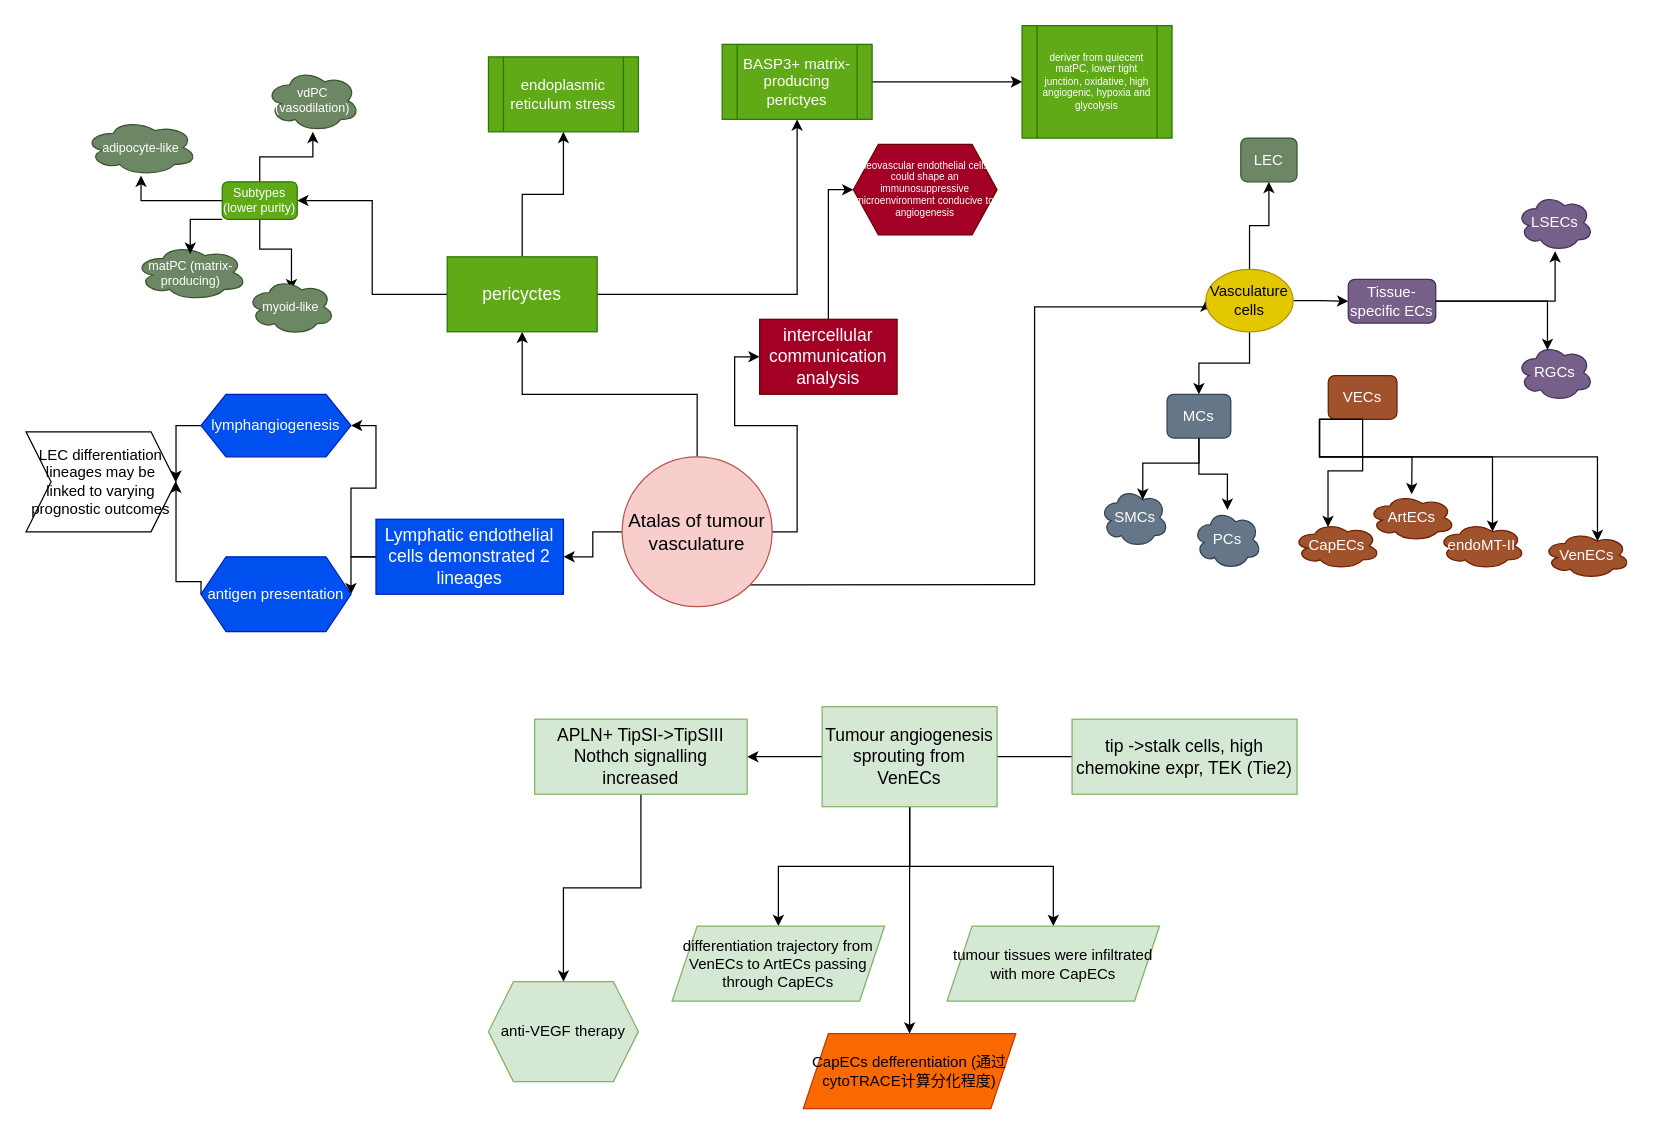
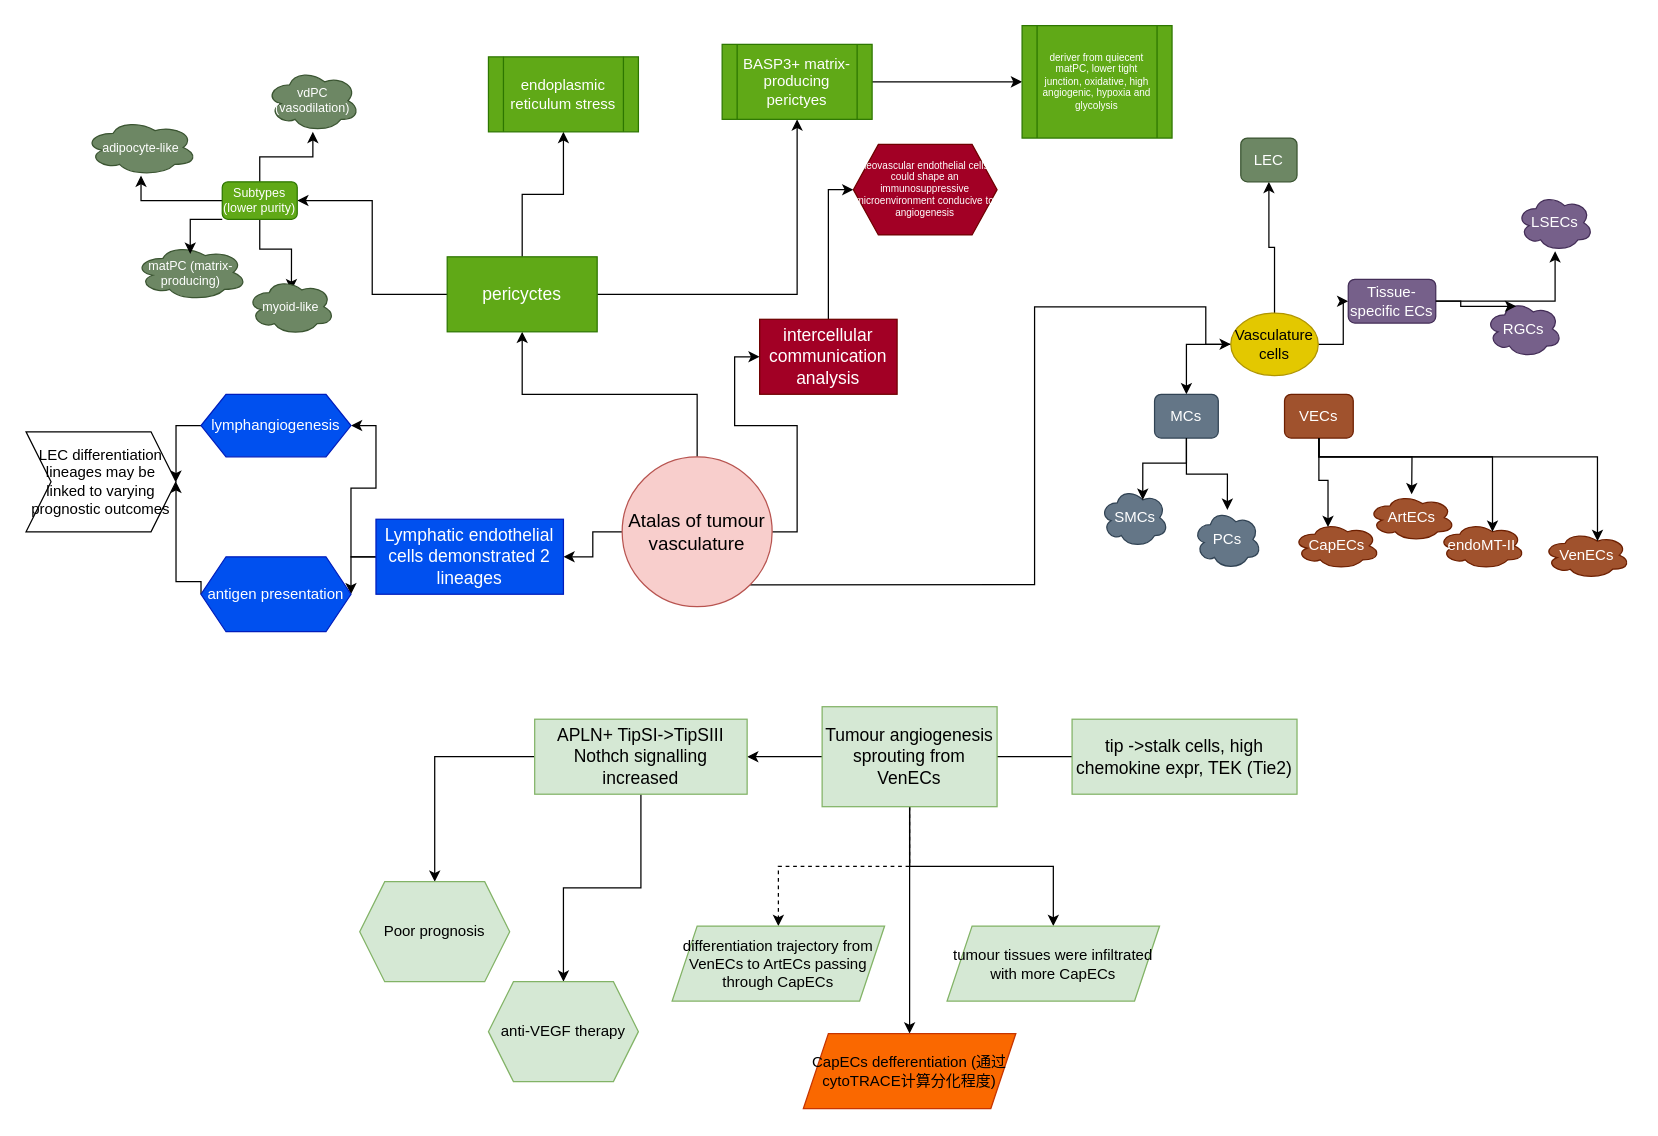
(1249, 301) -> (1274, 344)
(1555, 373) -> (1524, 329)
(1363, 398) -> (1319, 416)
(1199, 416) -> (1186, 416)
none -> (434, 765)
(818, 867) -> (818, 867)
none -> (434, 932)
